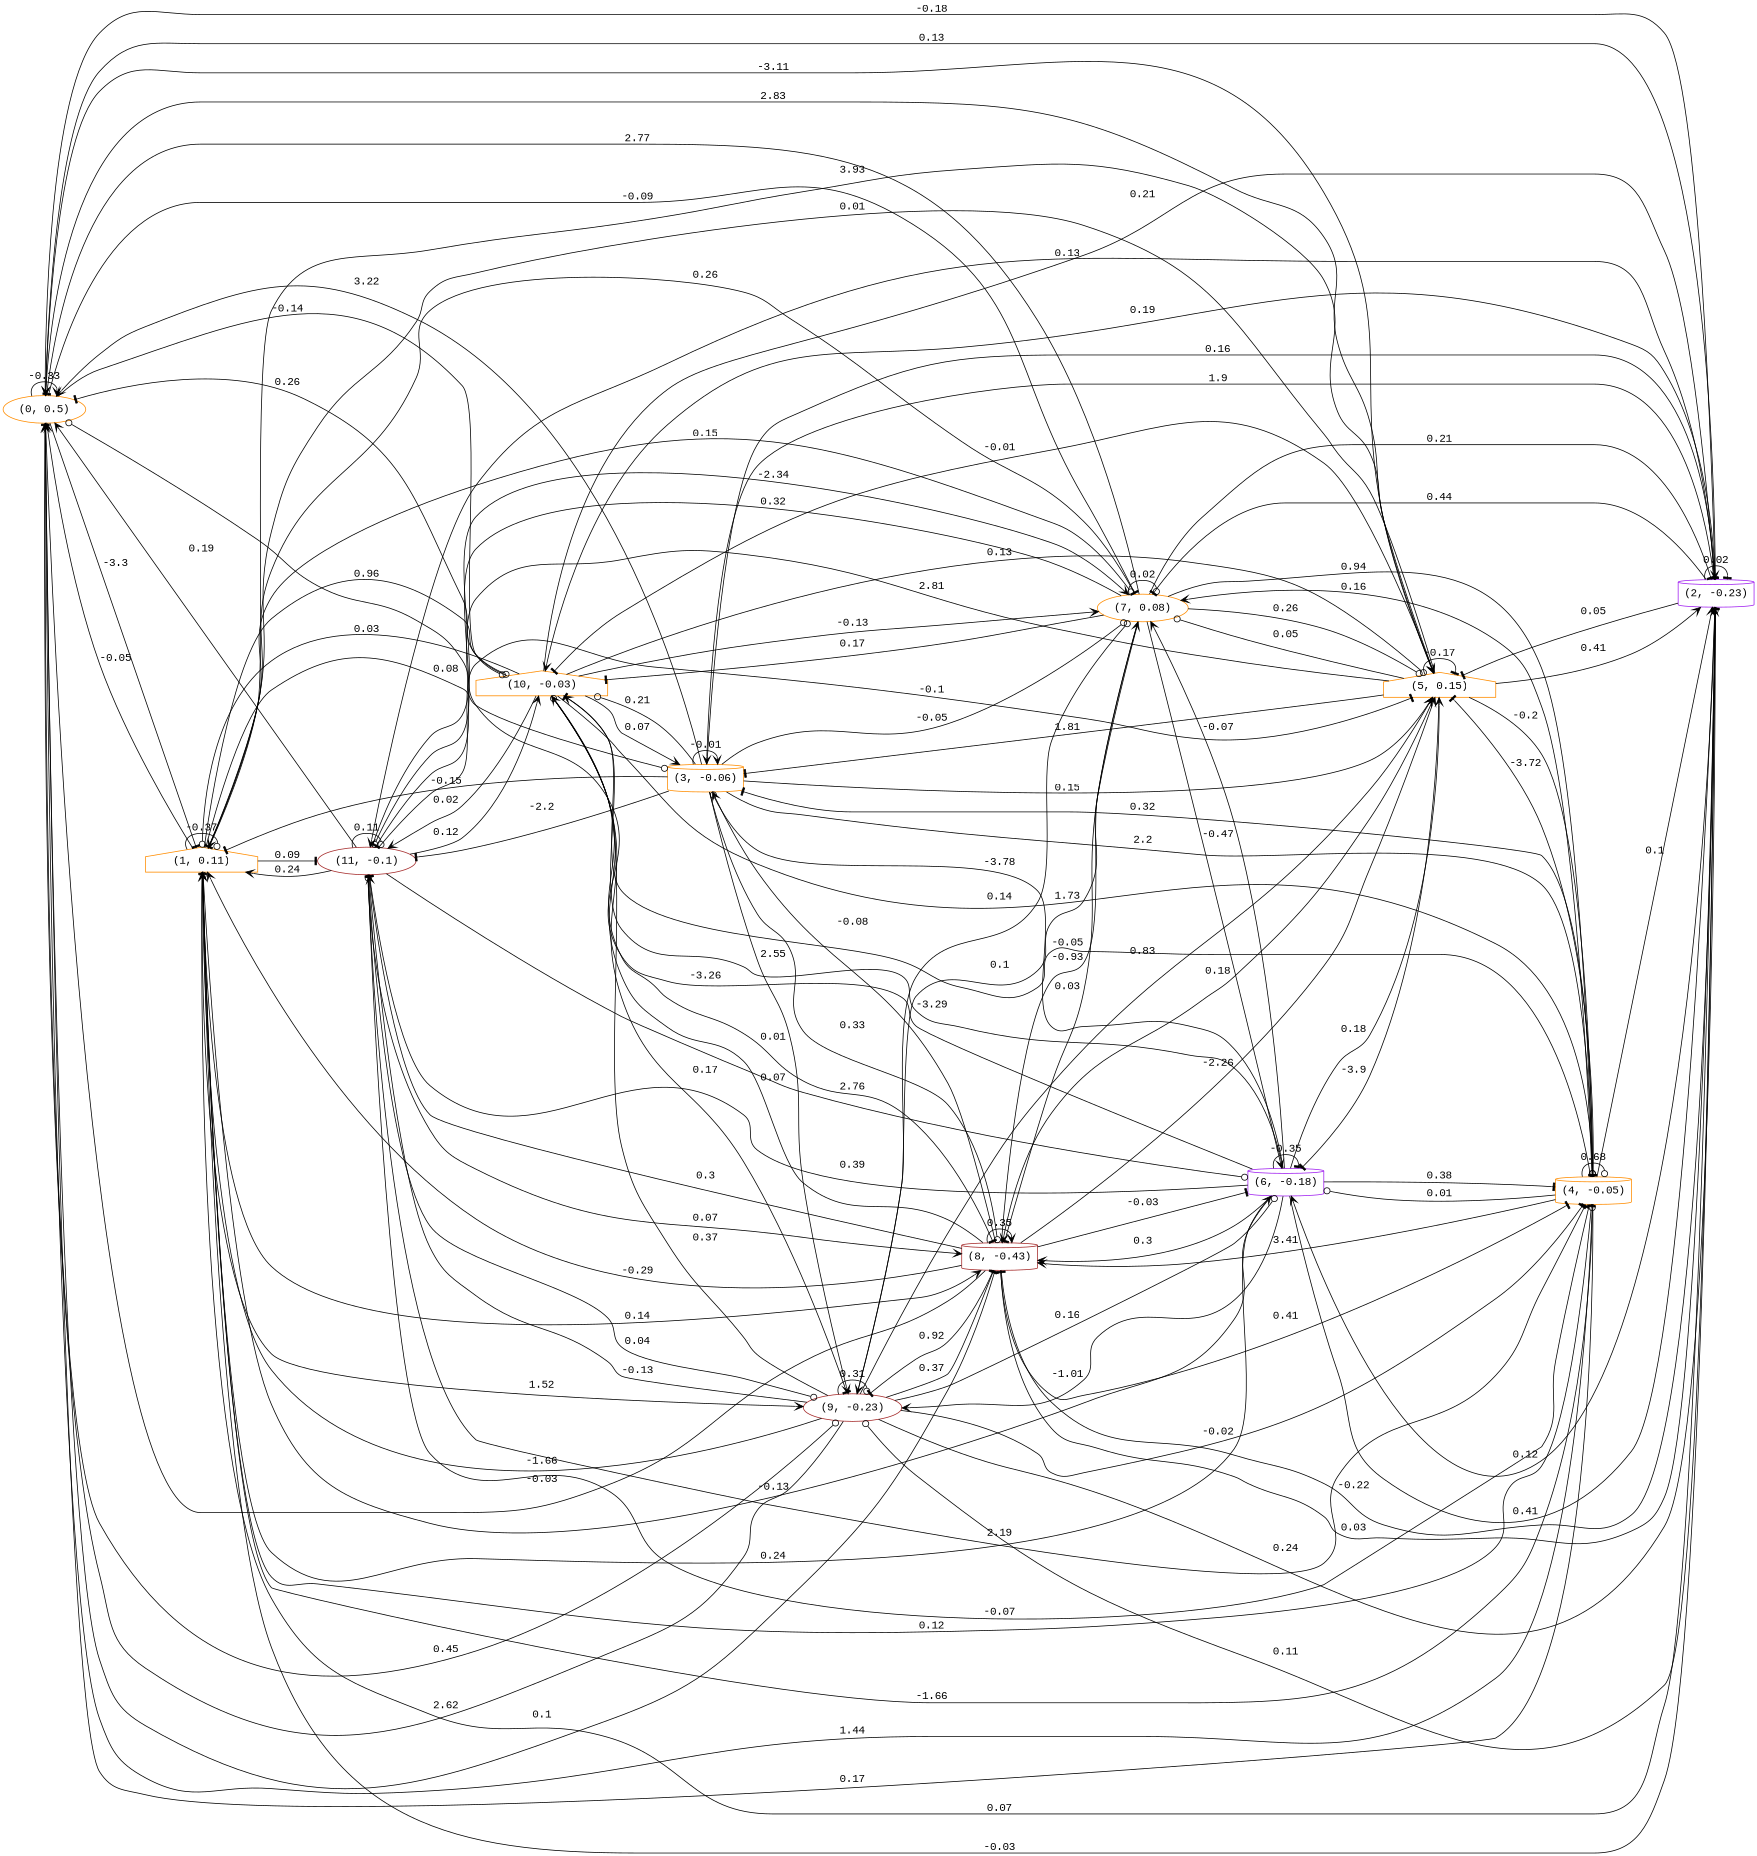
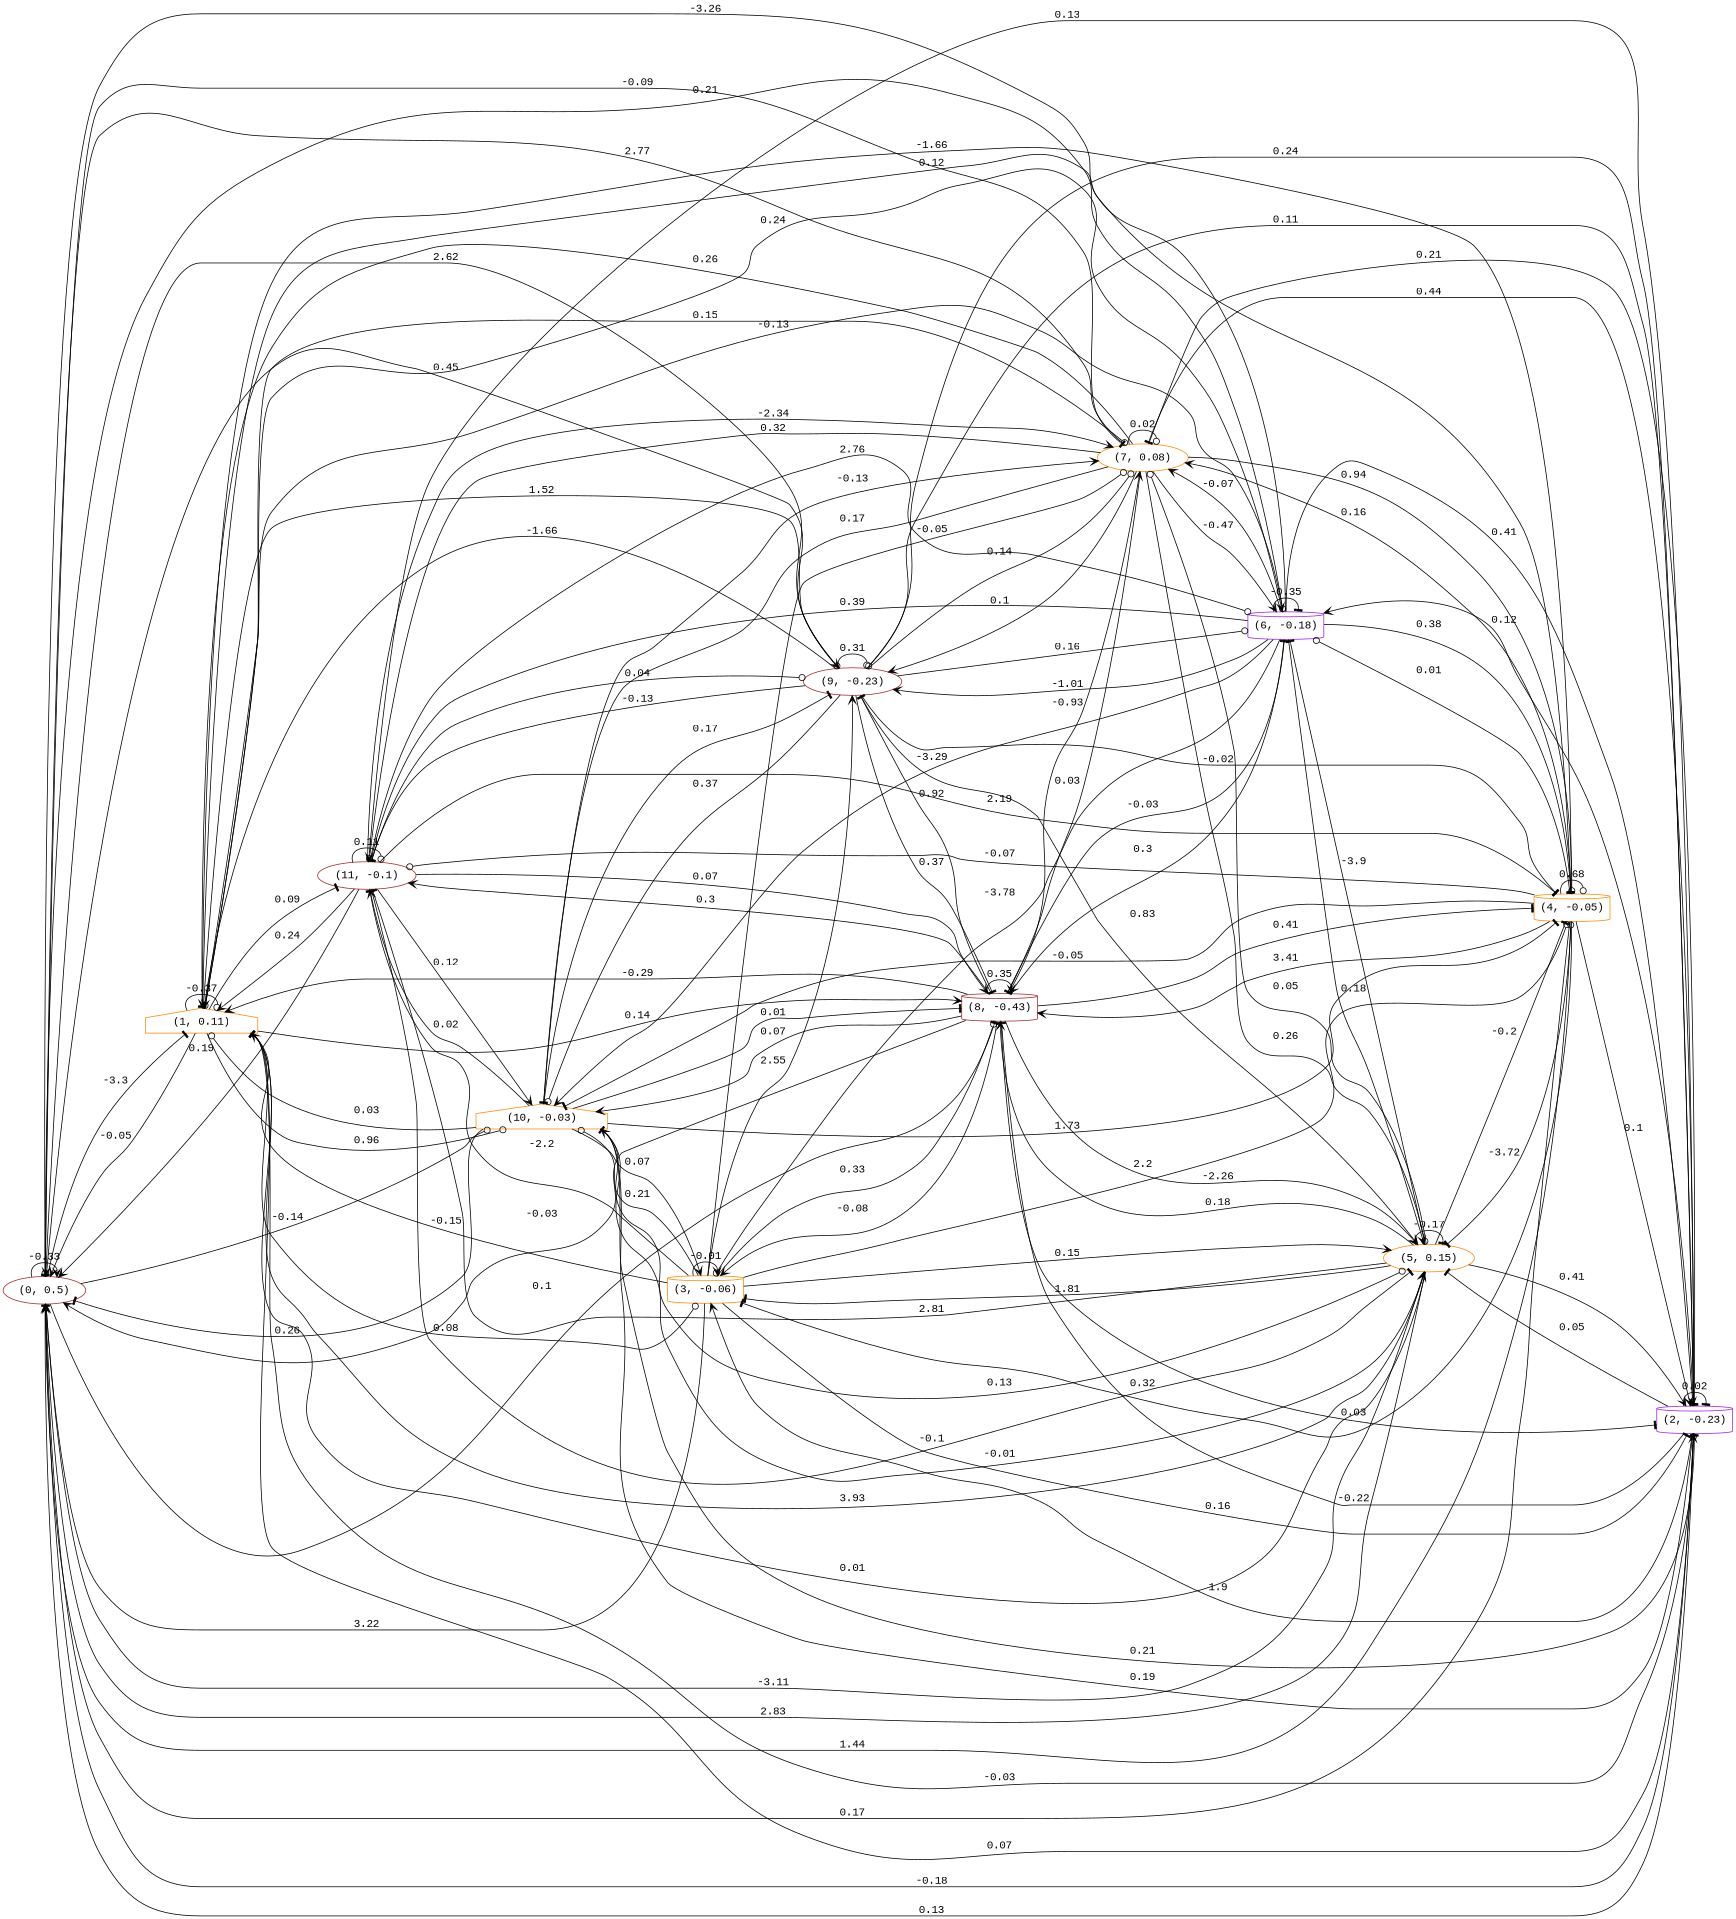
none -> (349, 132)
(44, 409) -> (44, 1290)
(1440, 686) -> (1429, 1258)
